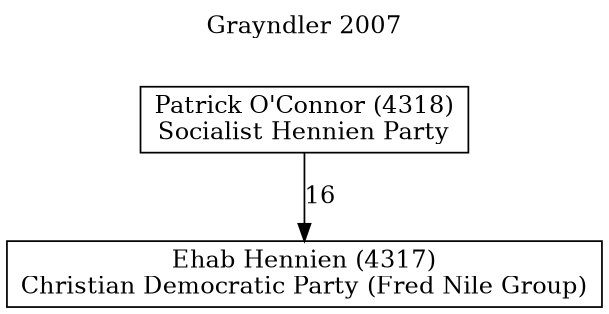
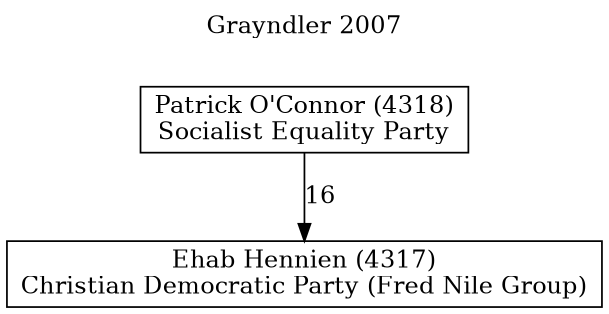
(304, 120) -> (304, 120)
